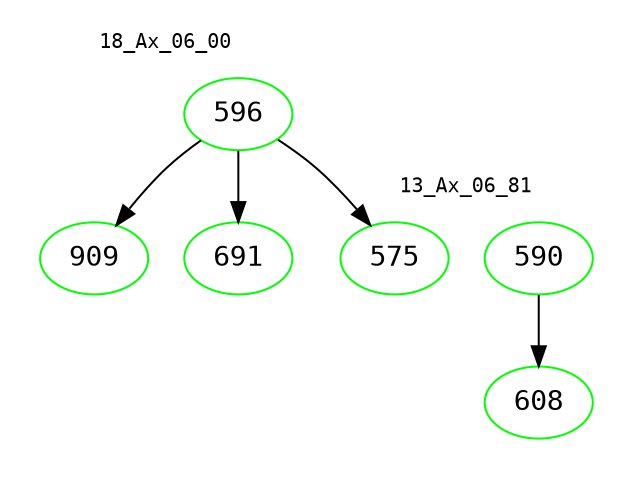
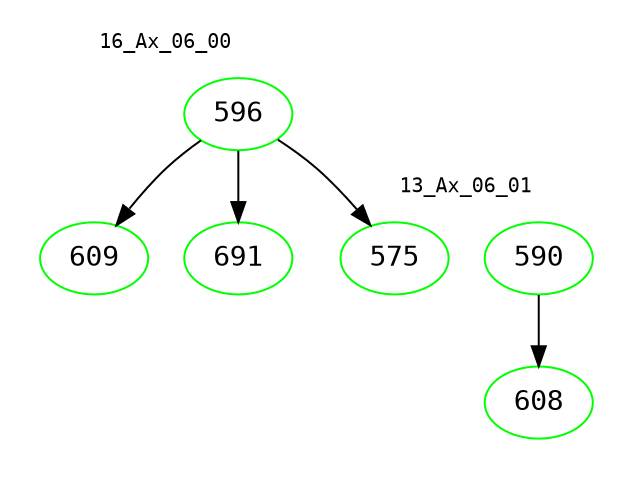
(166, 43) -> (166, 43)
(467, 187) -> (467, 187)
(94, 258) -> (94, 258)
